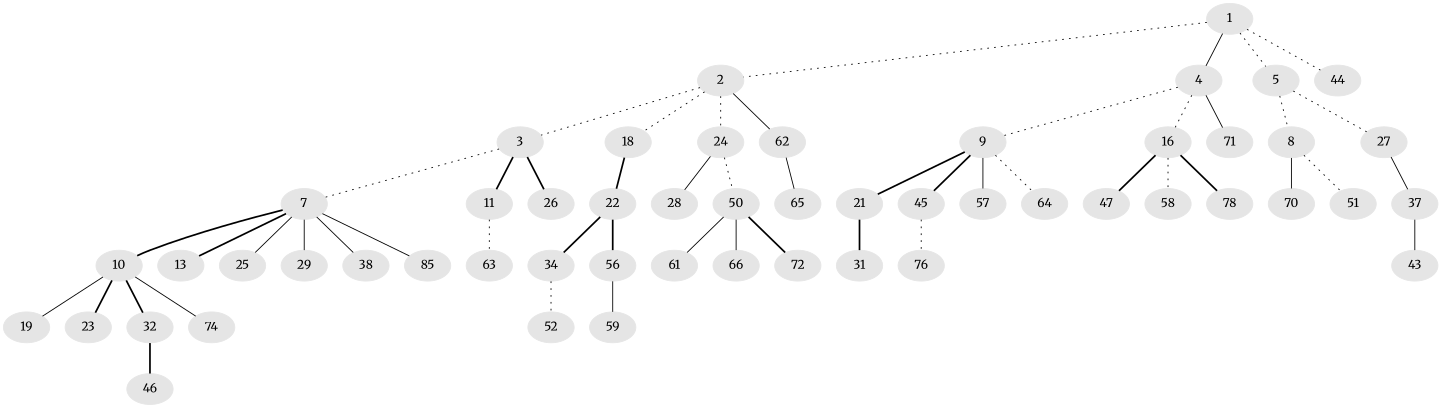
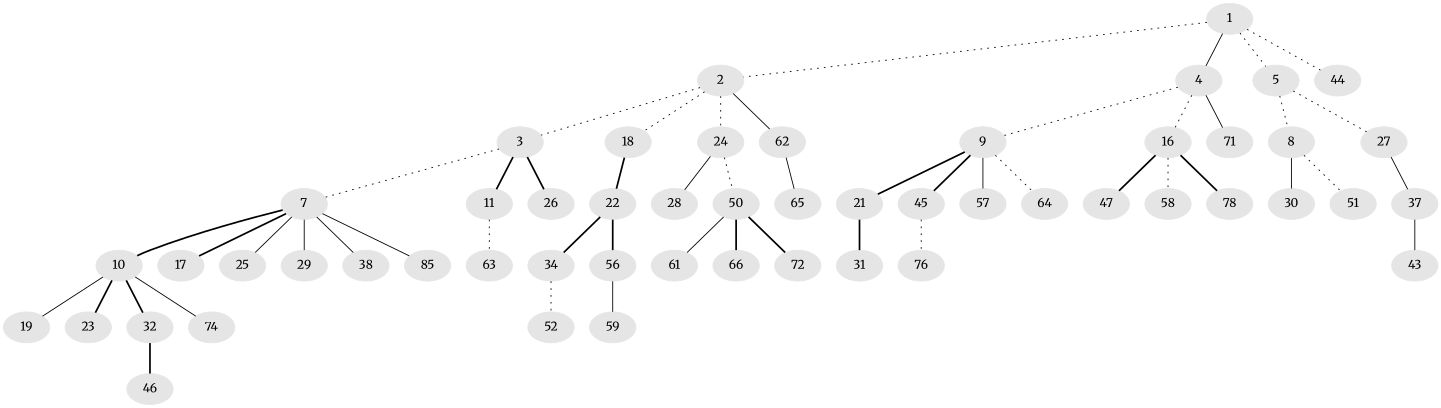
(1291, 204) -> (1291, 204)
(736, 235) -> (736, 235)
(181, 266) -> (181, 266)
